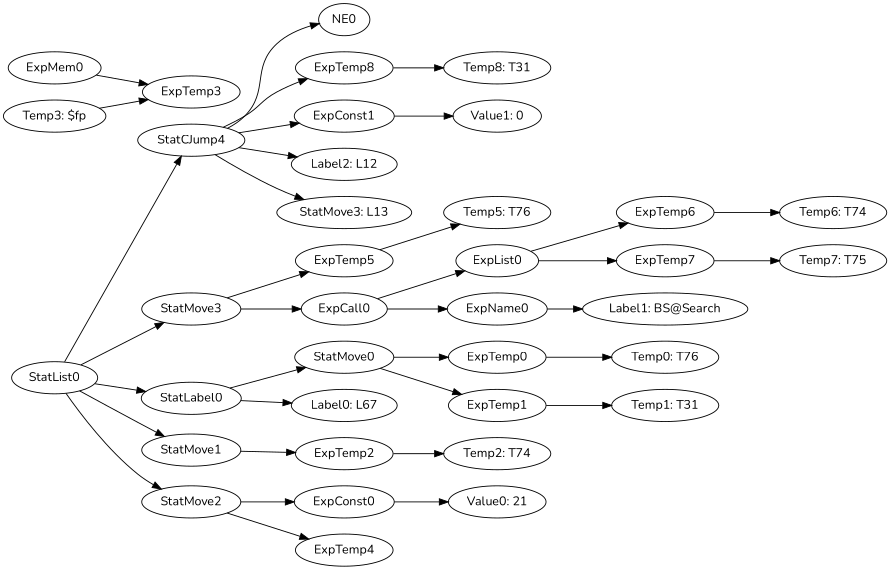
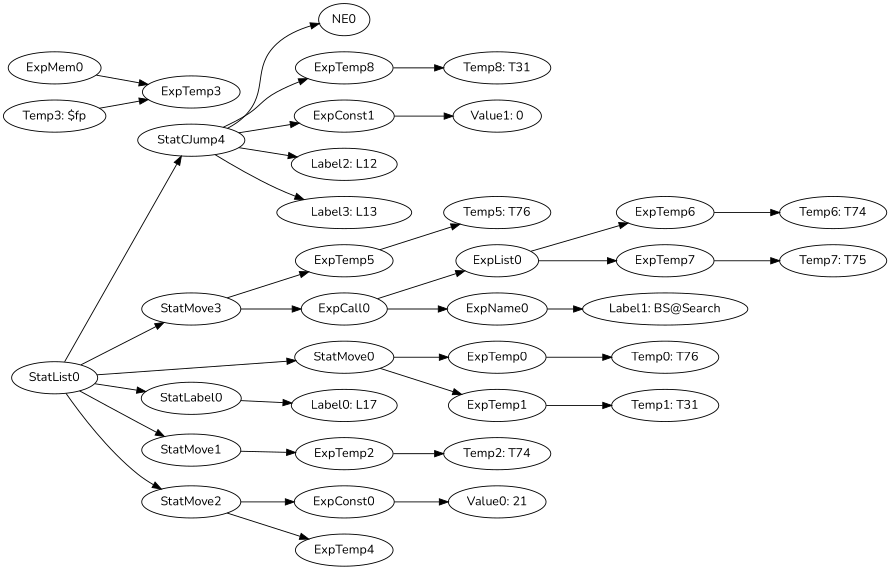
(344, 213) -> (344, 213)
(264, 379) -> (192, 368)
(344, 405) -> (344, 405)
